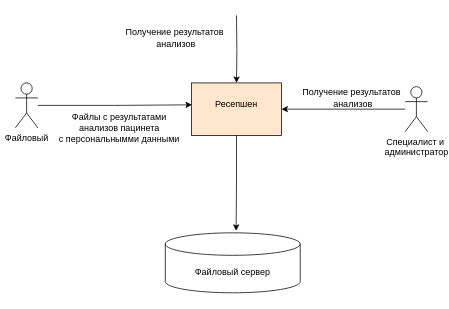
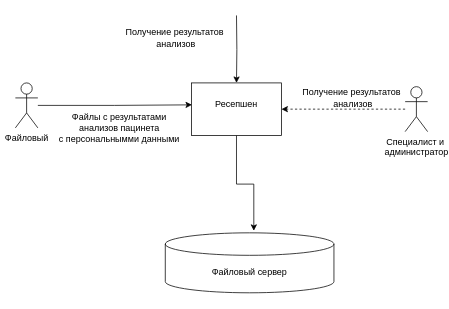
(237, 109) -> (237, 109)
(346, 109) -> (346, 109)
(233, 263) -> (250, 263)
